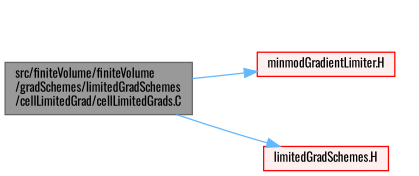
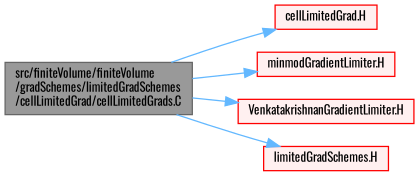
none -> (326, 17)
none -> (326, 111)
